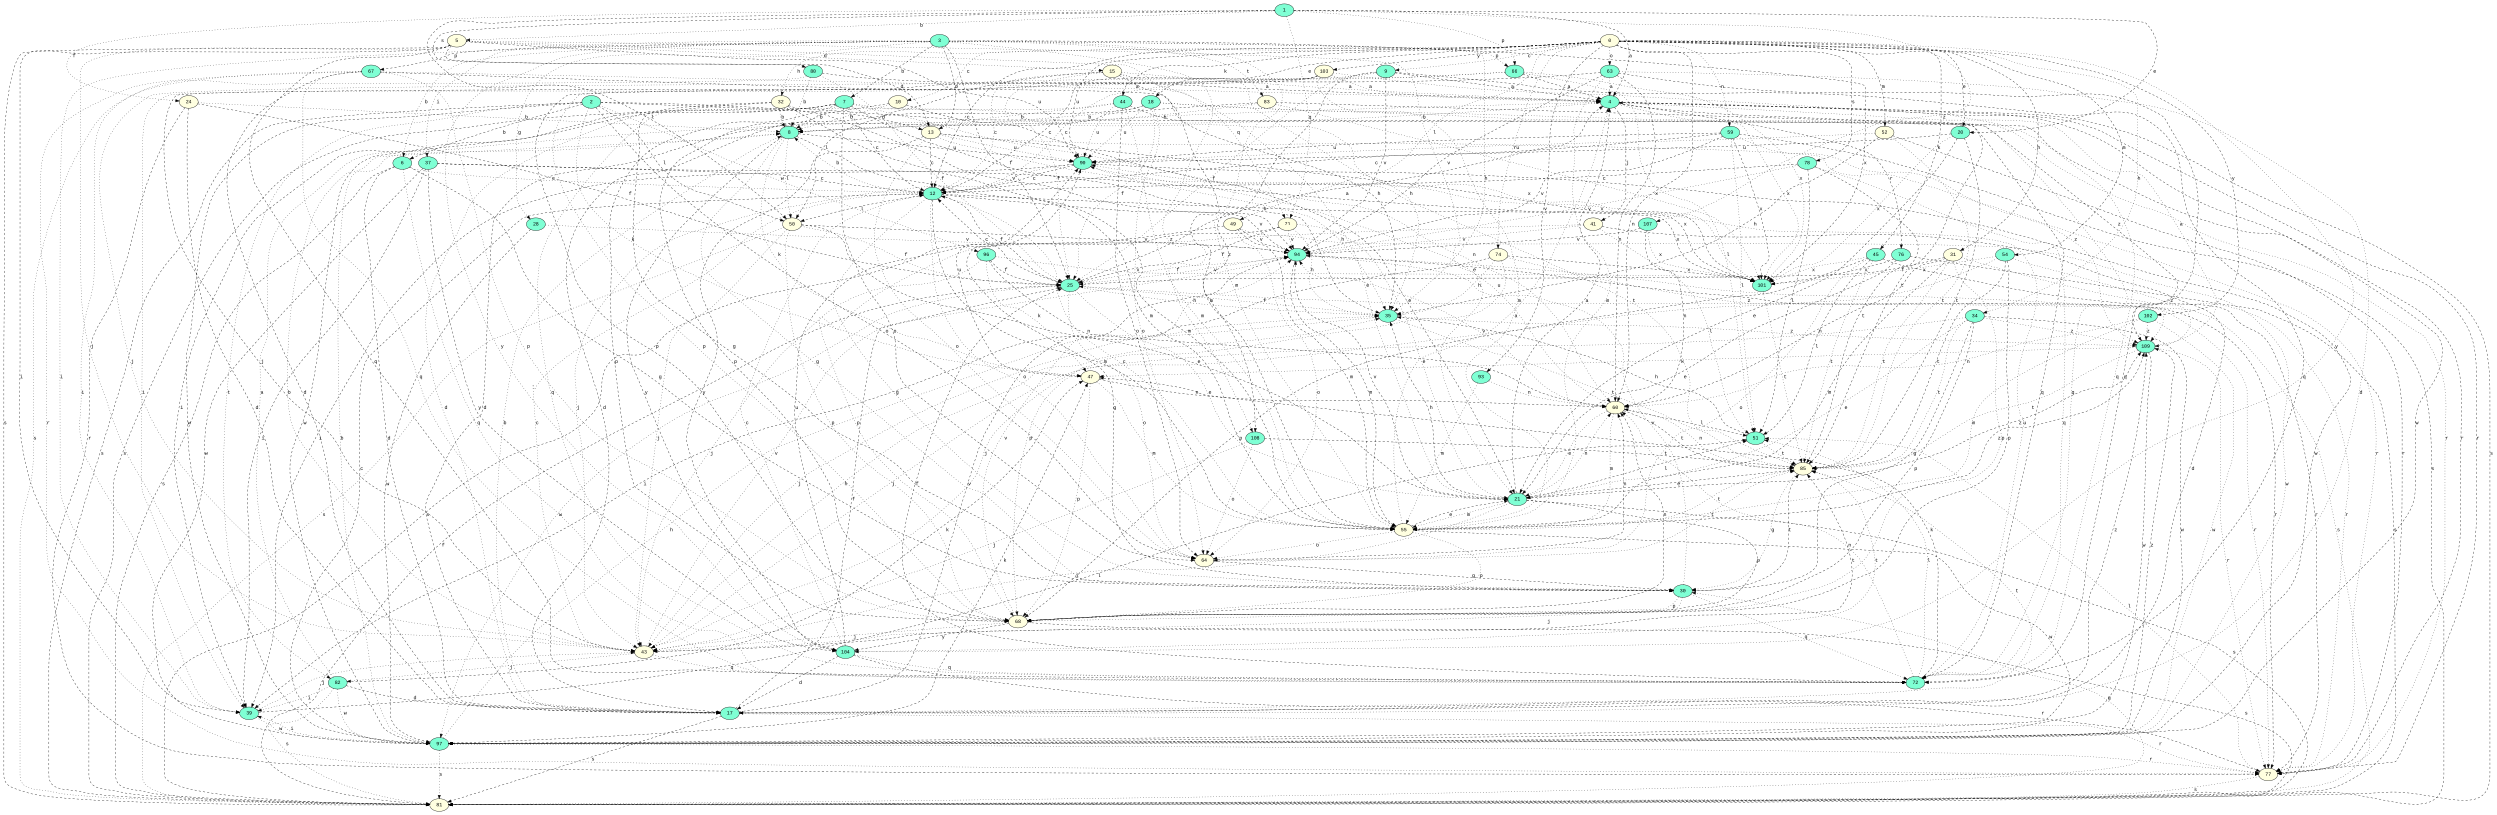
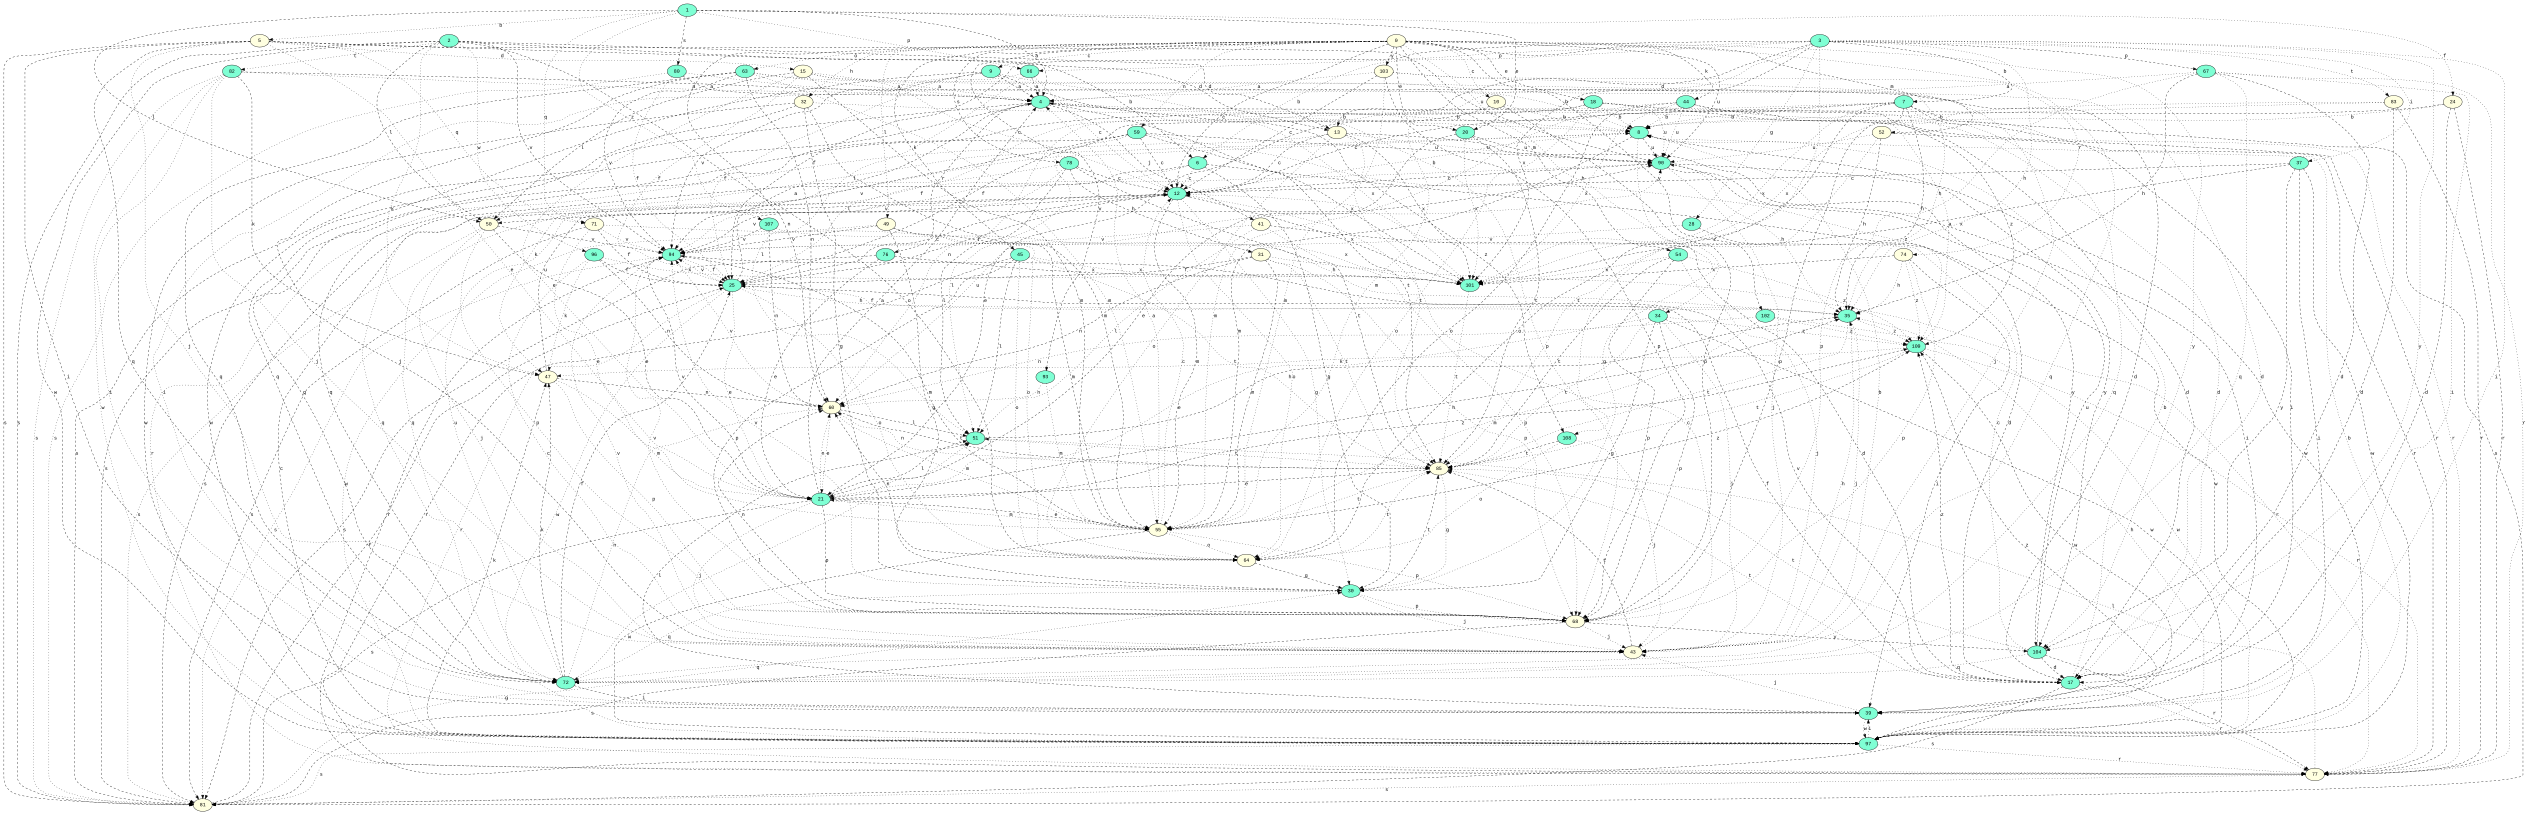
(1967, 59) -> (1149, 218)
(1755, 129) -> (1582, 192)
(2031, 169) -> (702, 174)
(919, 267) -> none
(712, 453) -> (549, 453)
(486, 668) -> (623, 627)
none -> (1214, 709)
